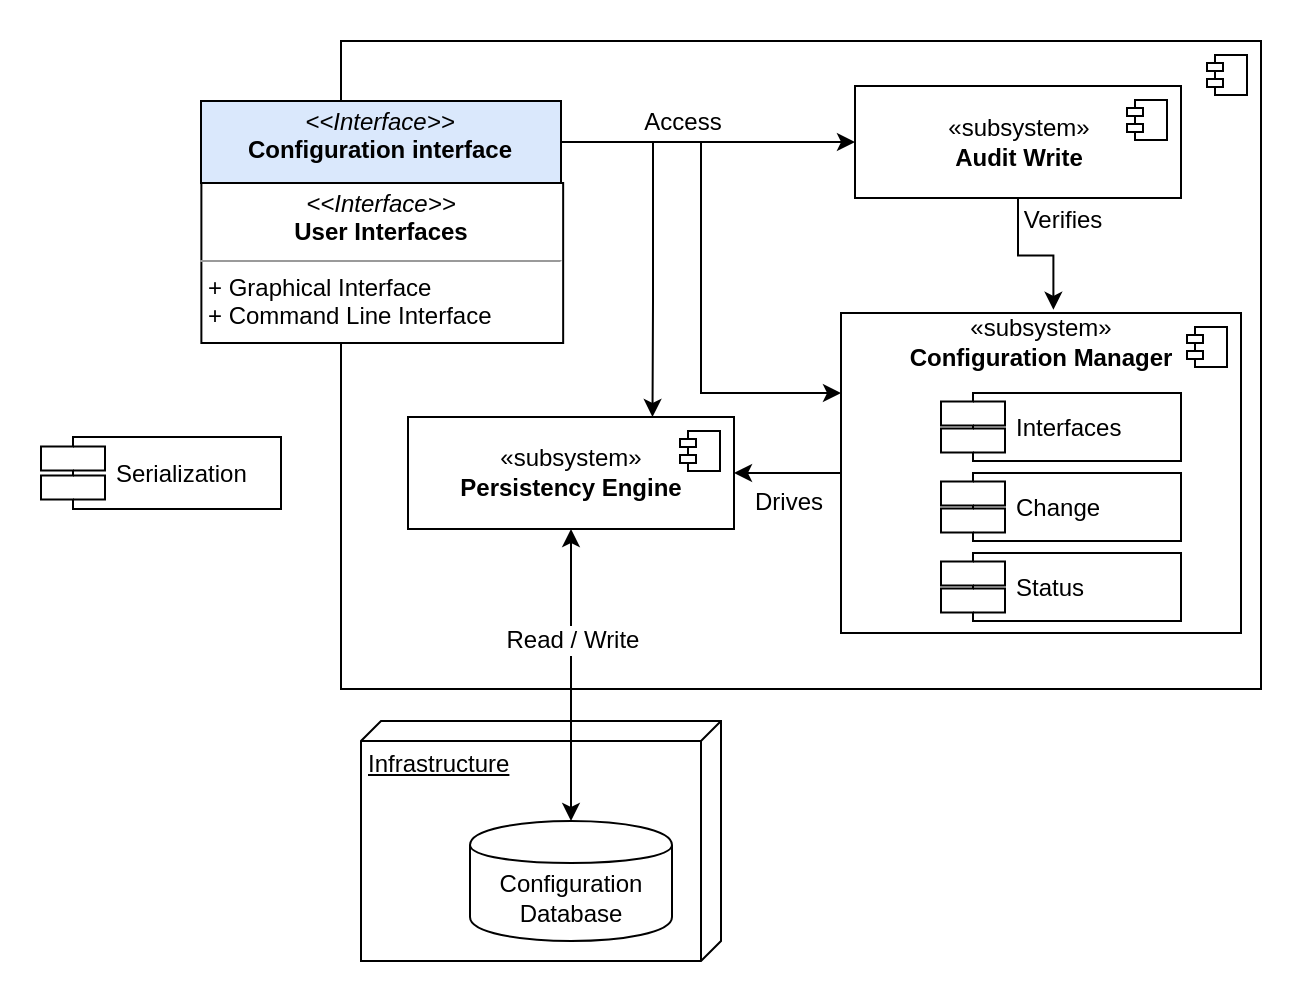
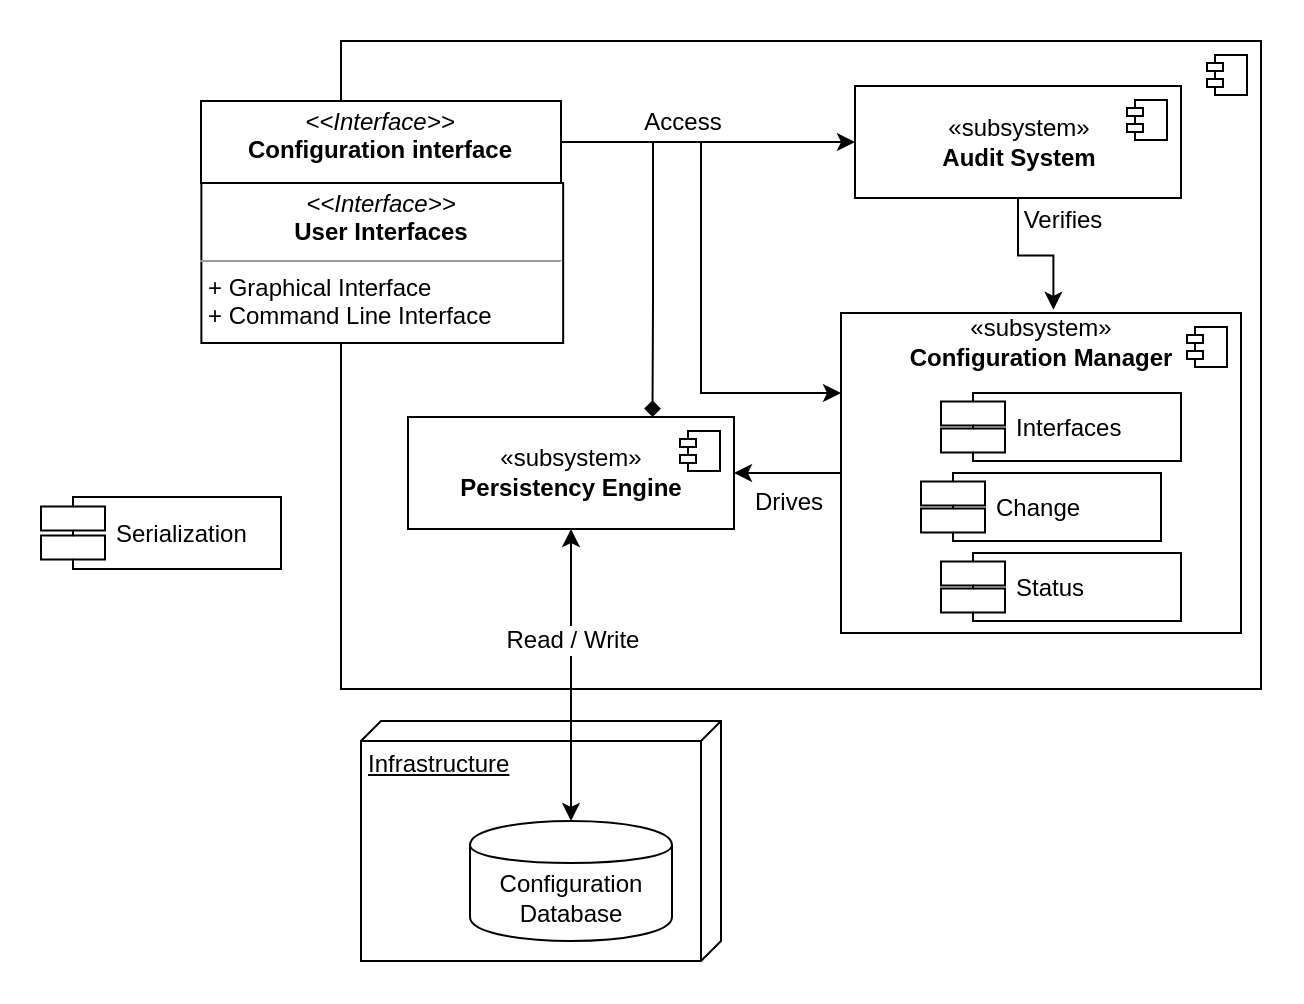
(381, 142) -> (381, 142)
(1020, 143) -> (1020, 143)
(653, 402) -> (653, 401)
(161, 473) -> (161, 533)
(1061, 507) -> (1041, 507)
